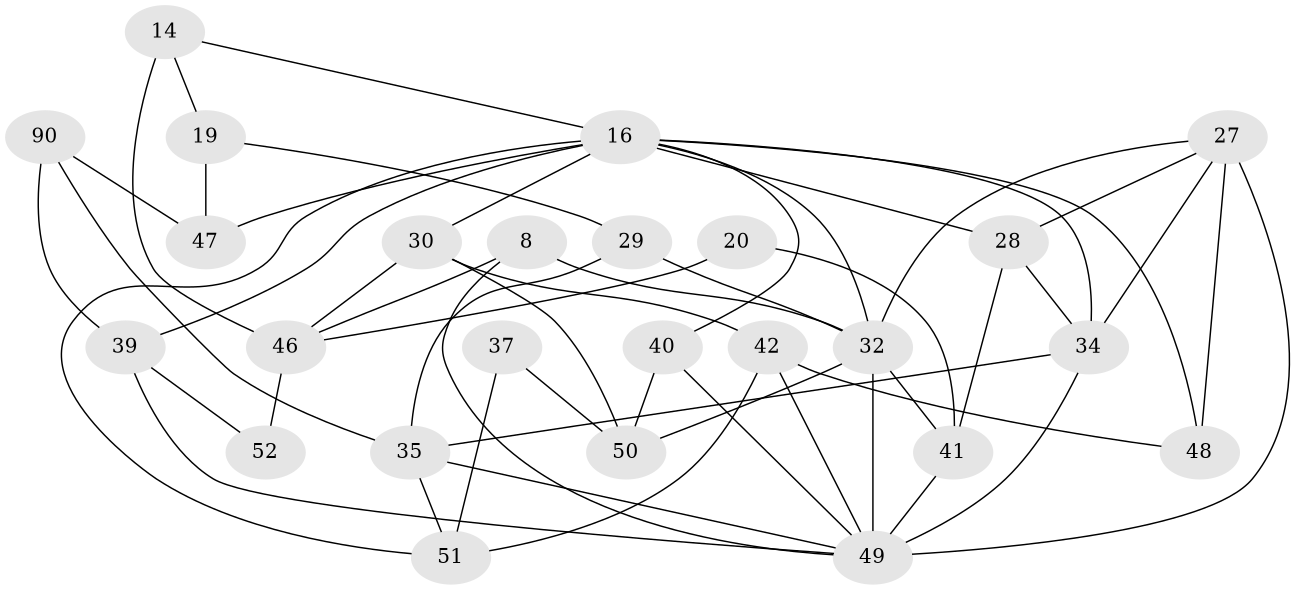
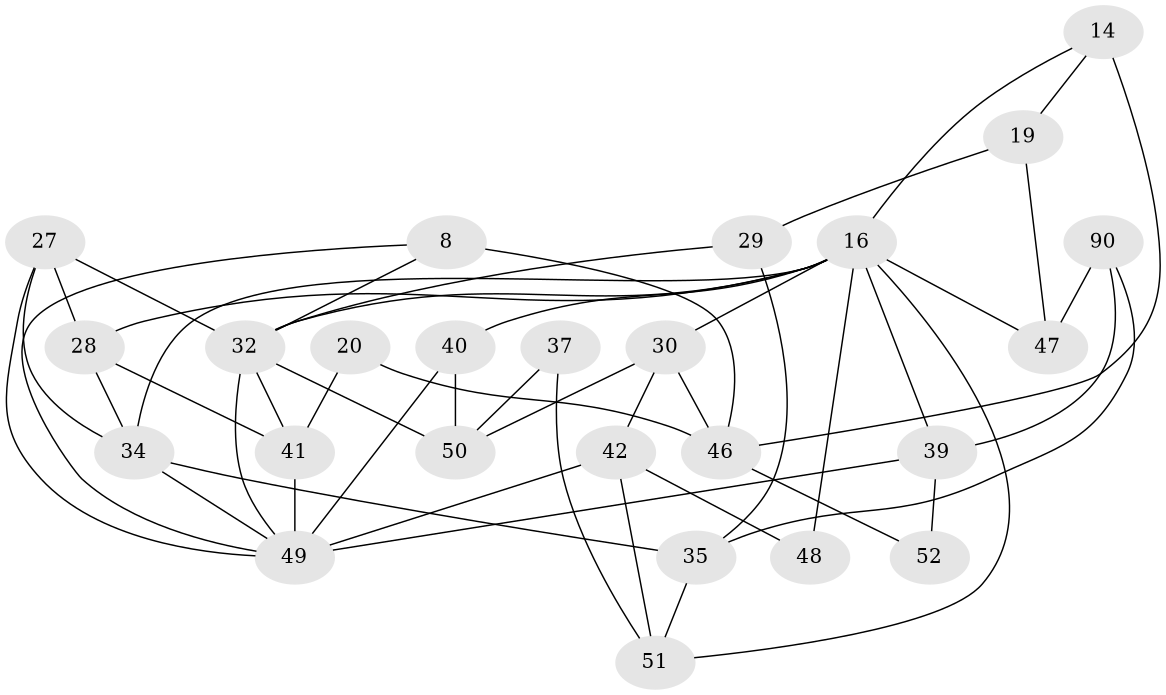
(1214, 295) -> none
(651, 507) -> none
